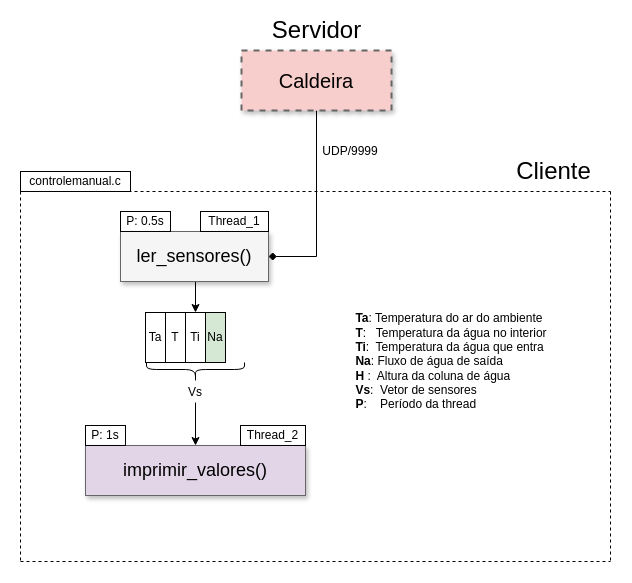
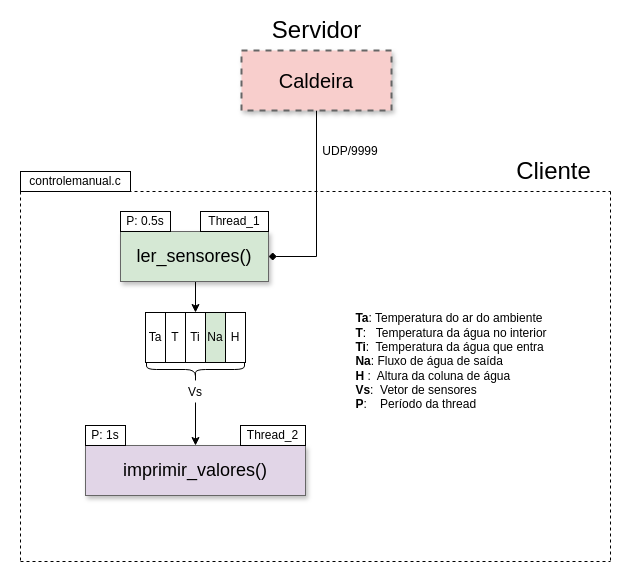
(195, 257) -> (195, 257)
none -> (236, 338)
